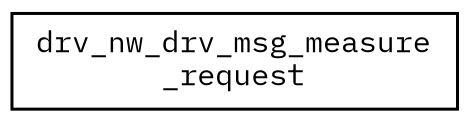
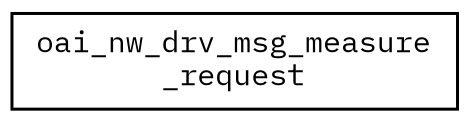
(235, 61) -> (235, 61)
